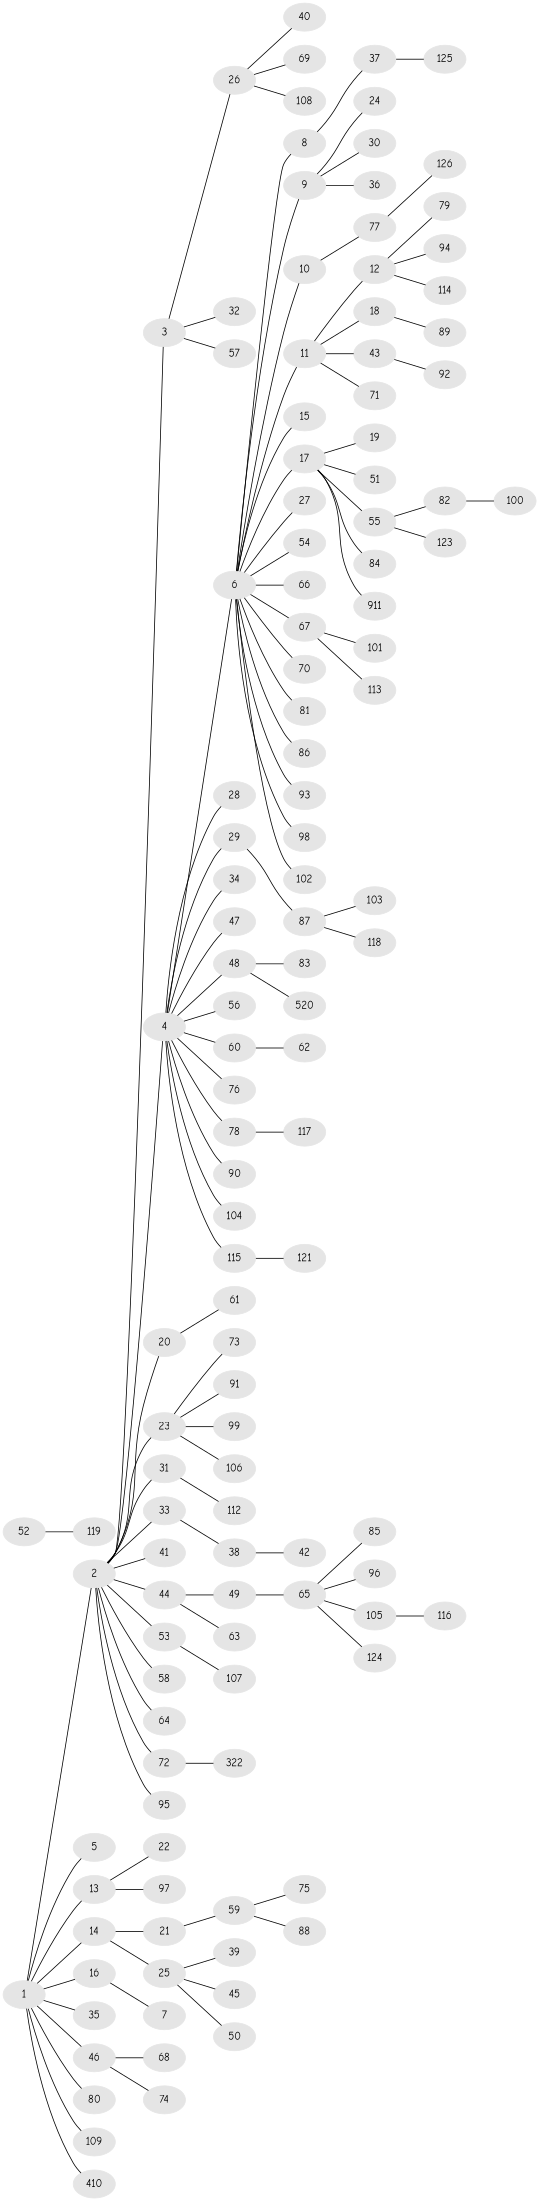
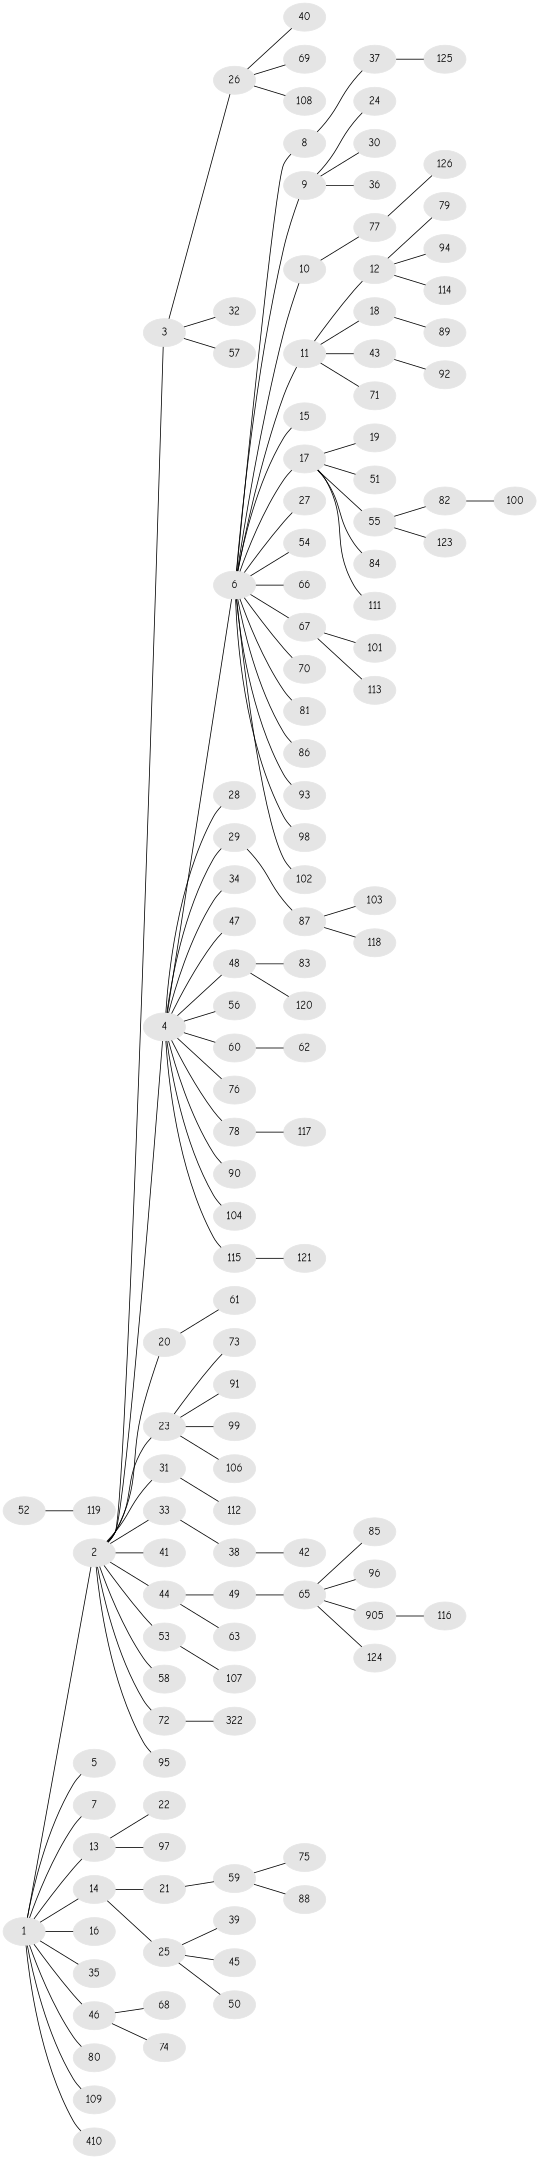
(375, 606) -> (375, 606)
(305, 1006) -> (305, 1006)
(375, 1616) -> (375, 1616)
(164, 1721) -> none
(129, 1995) -> (51, 1865)
